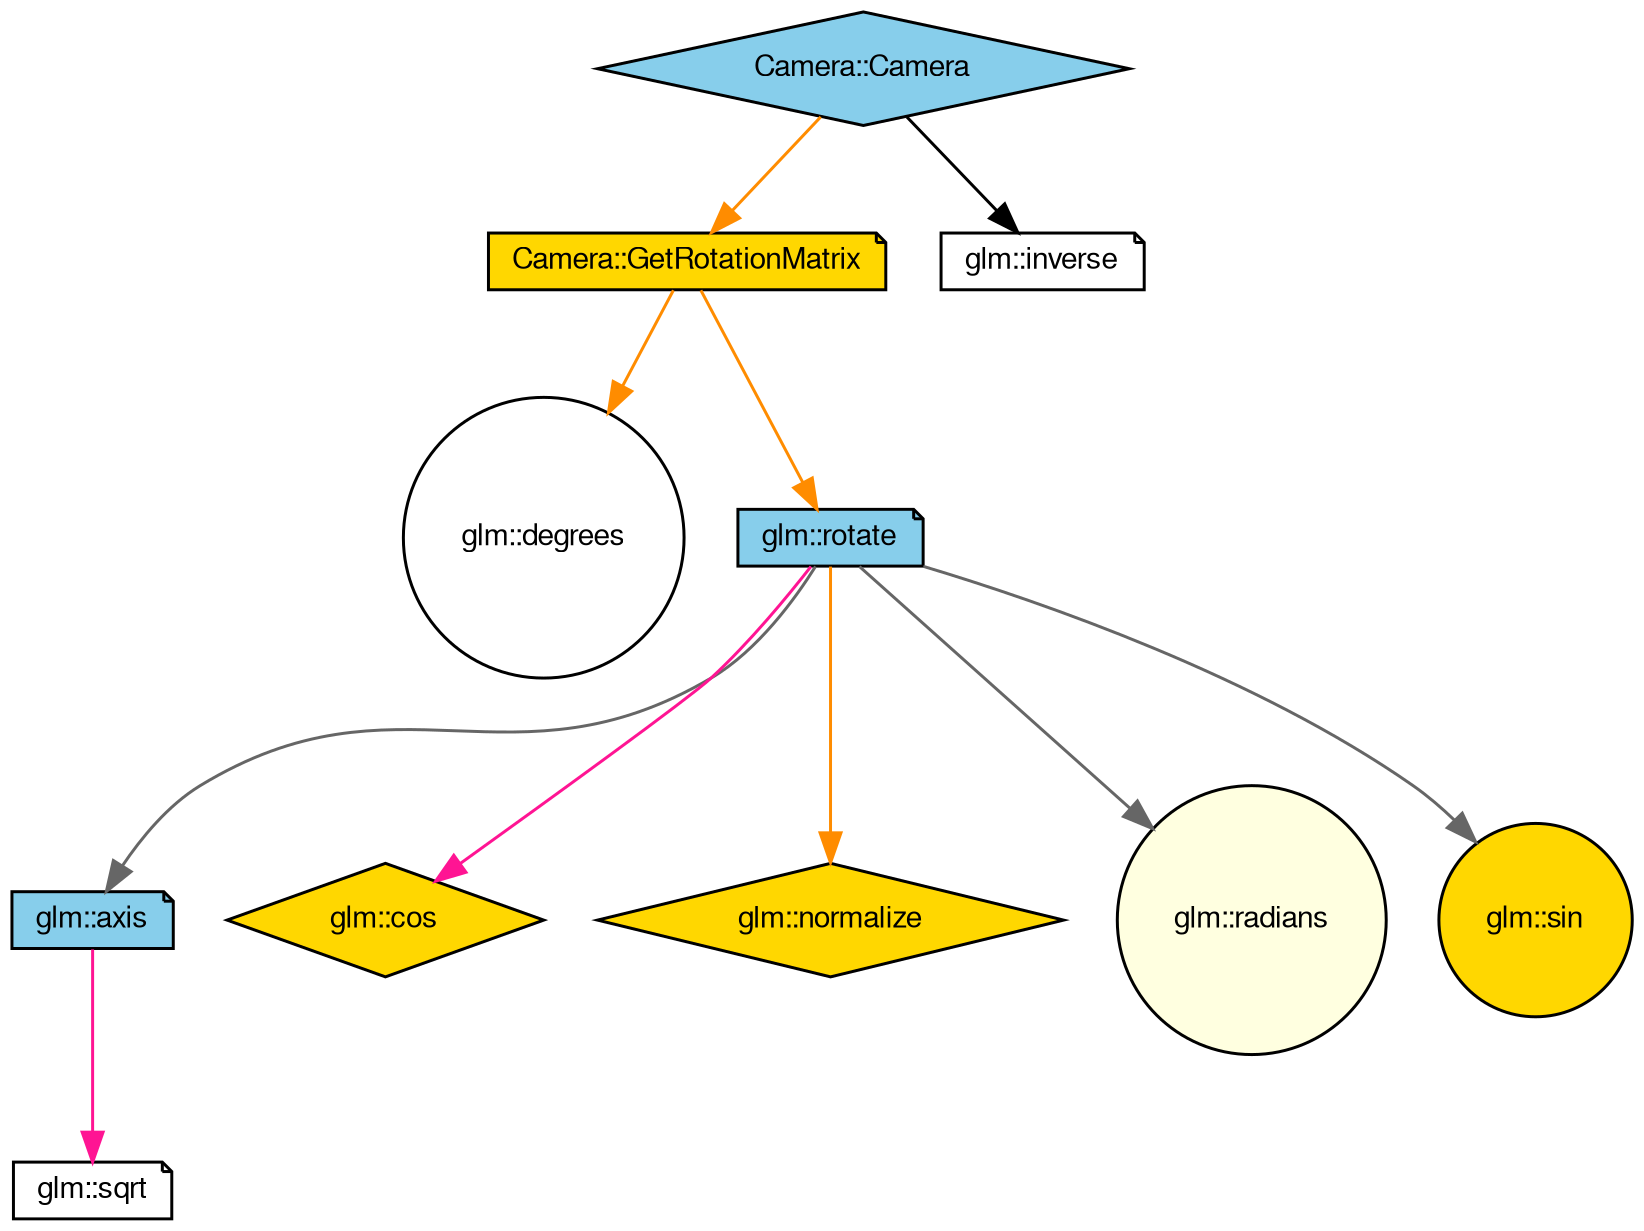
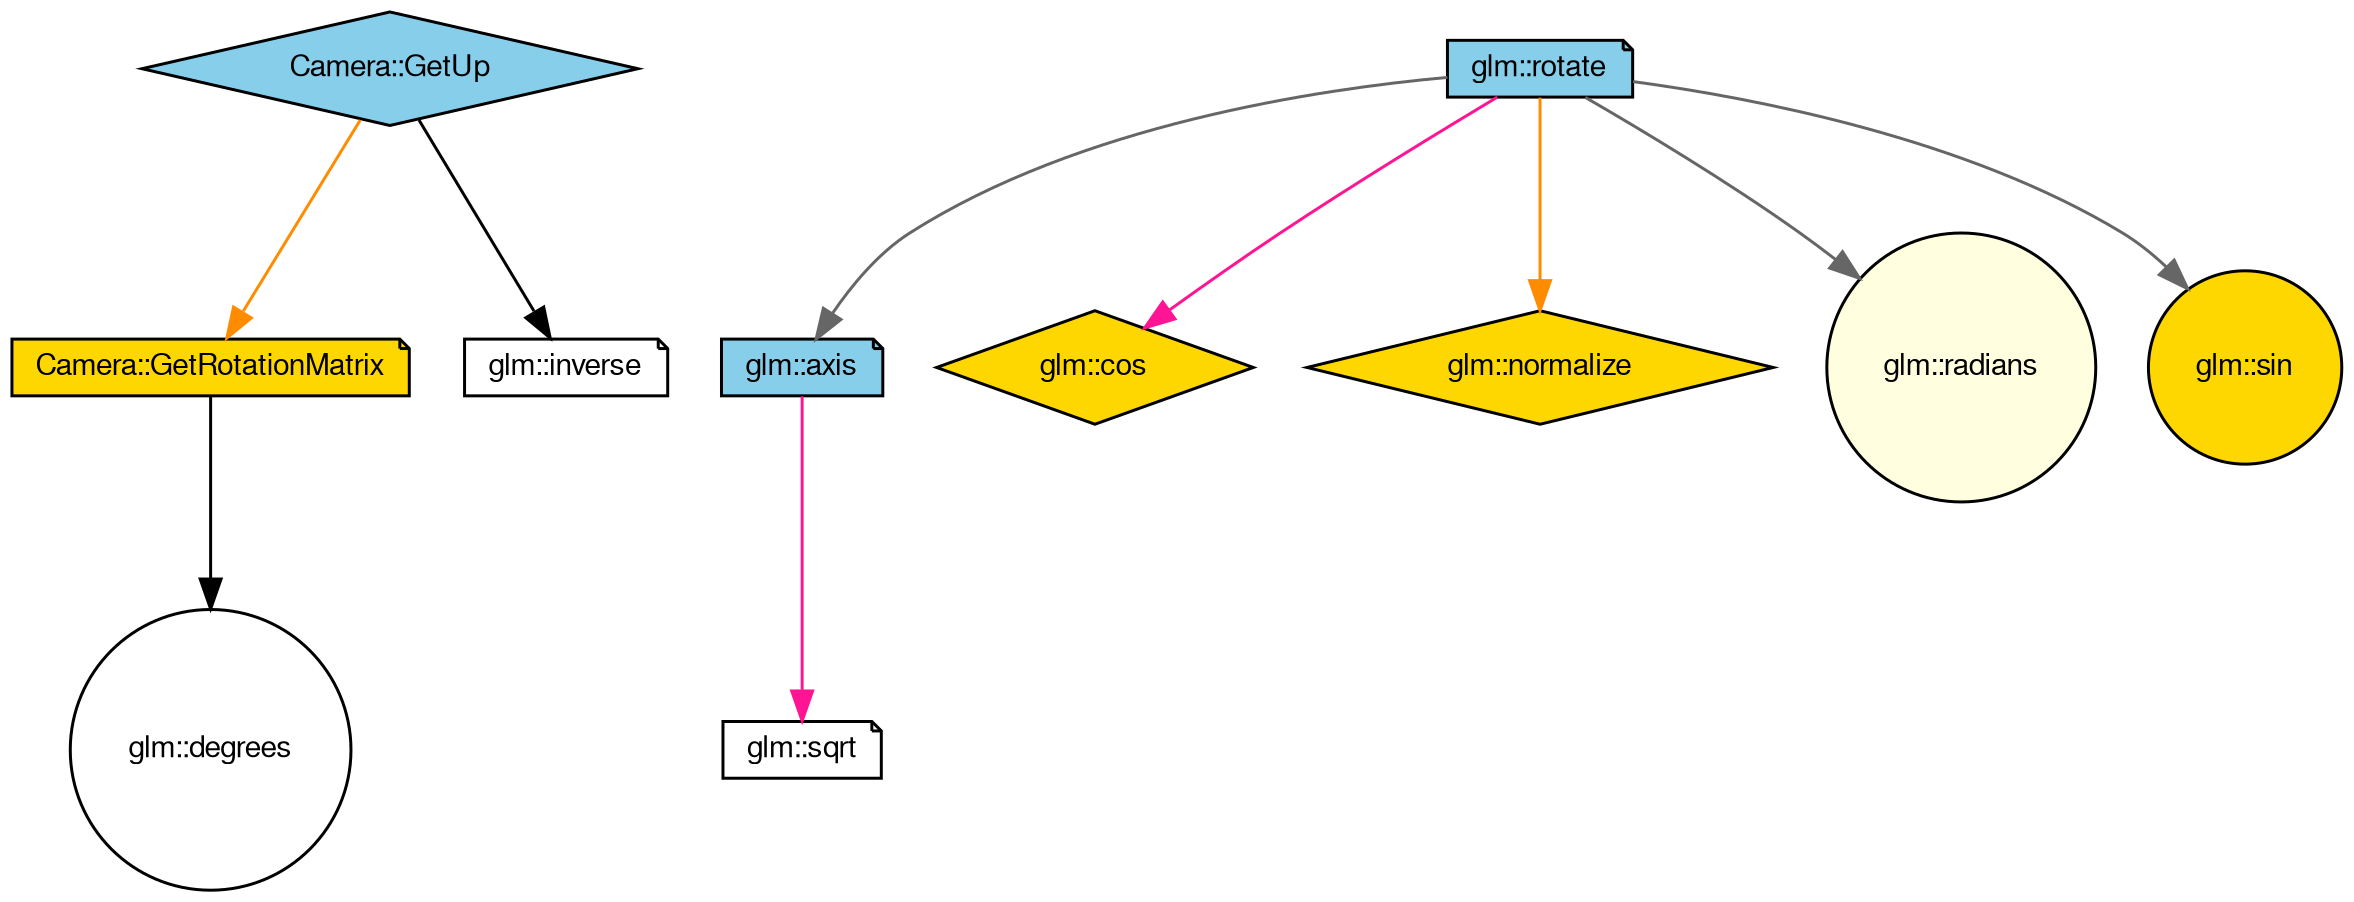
(863, 69) -> (390, 69)
(648, 338) -> (211, 487)
(752, 386) -> none
